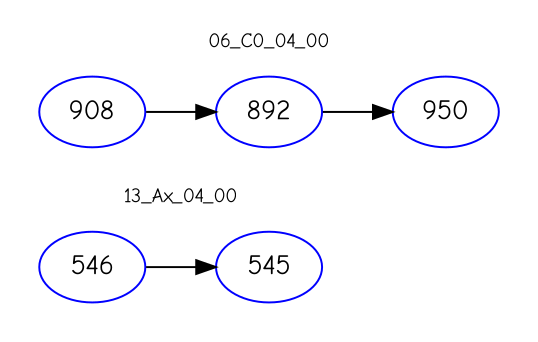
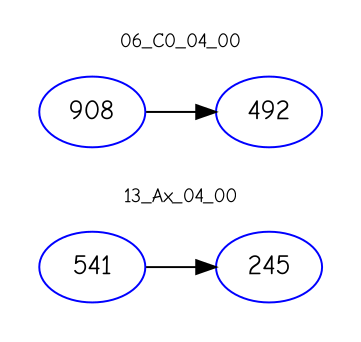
(269, 112) -> (269, 112)
(446, 112) -> none
(92, 267) -> (92, 267)
(269, 267) -> (269, 267)
